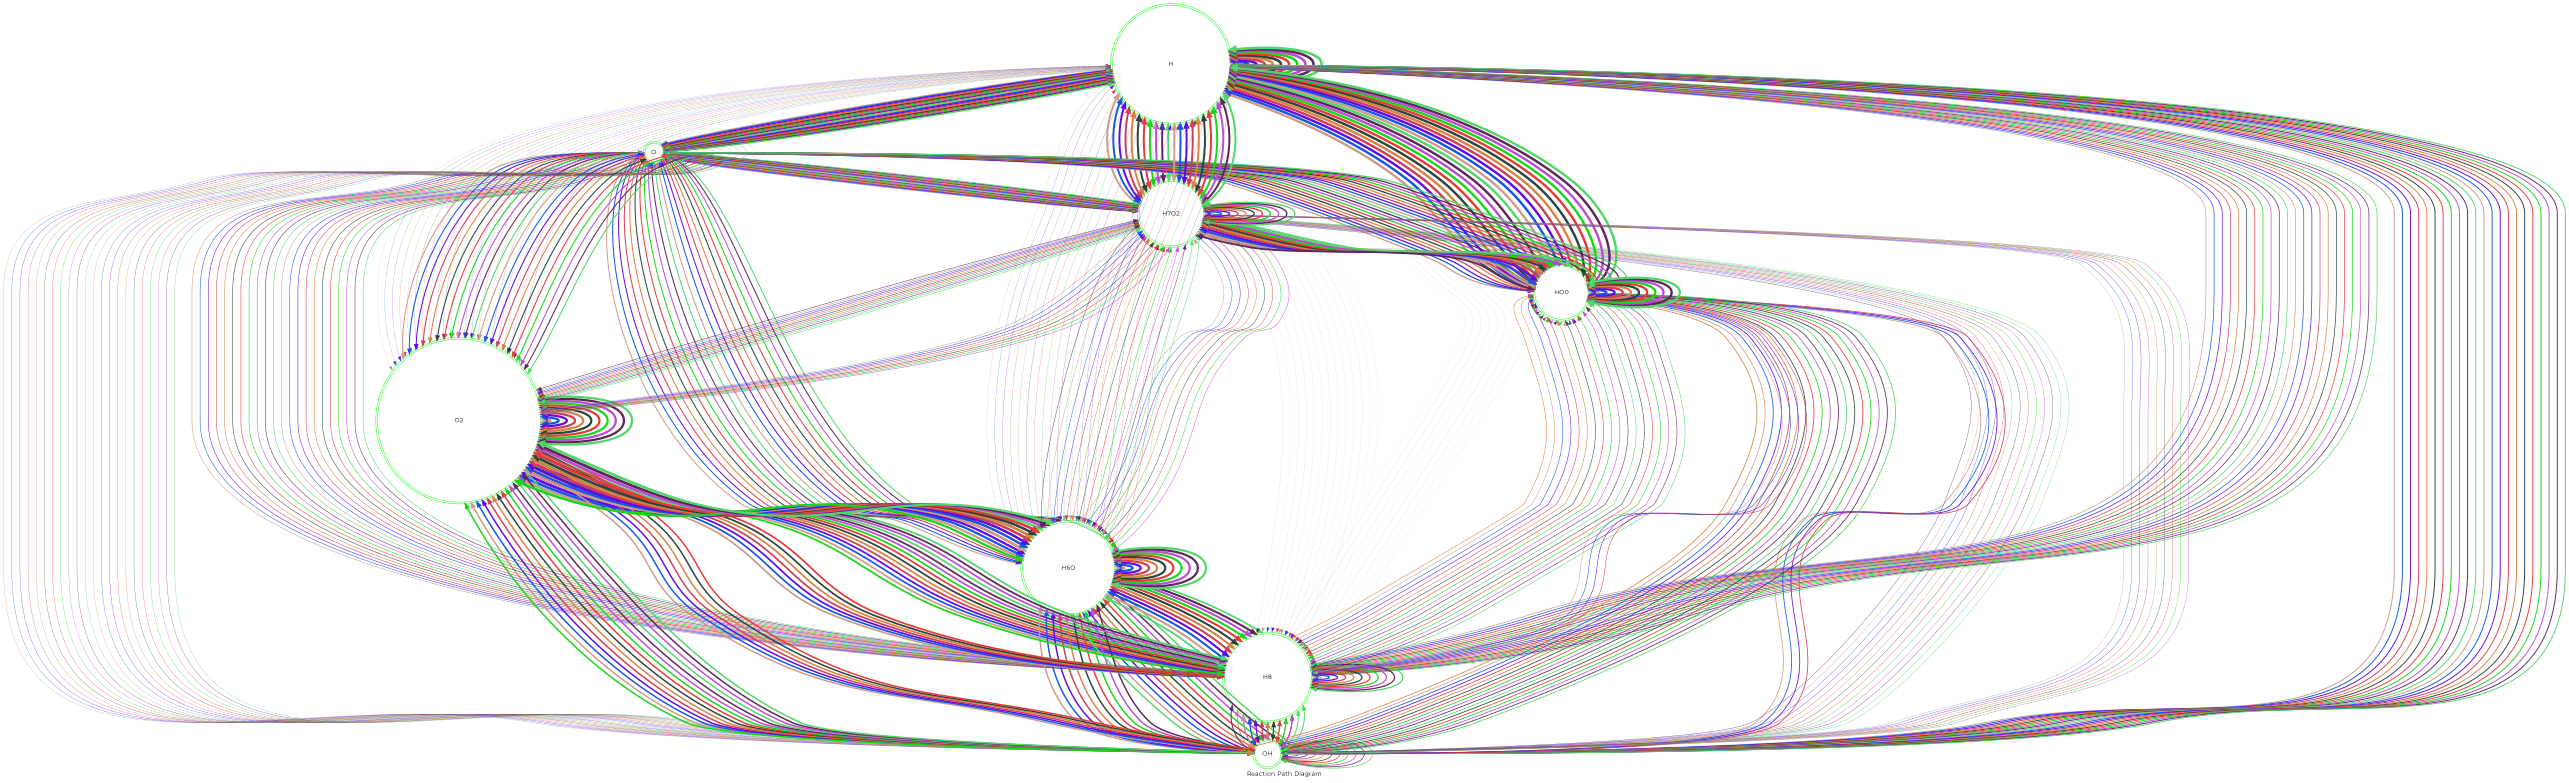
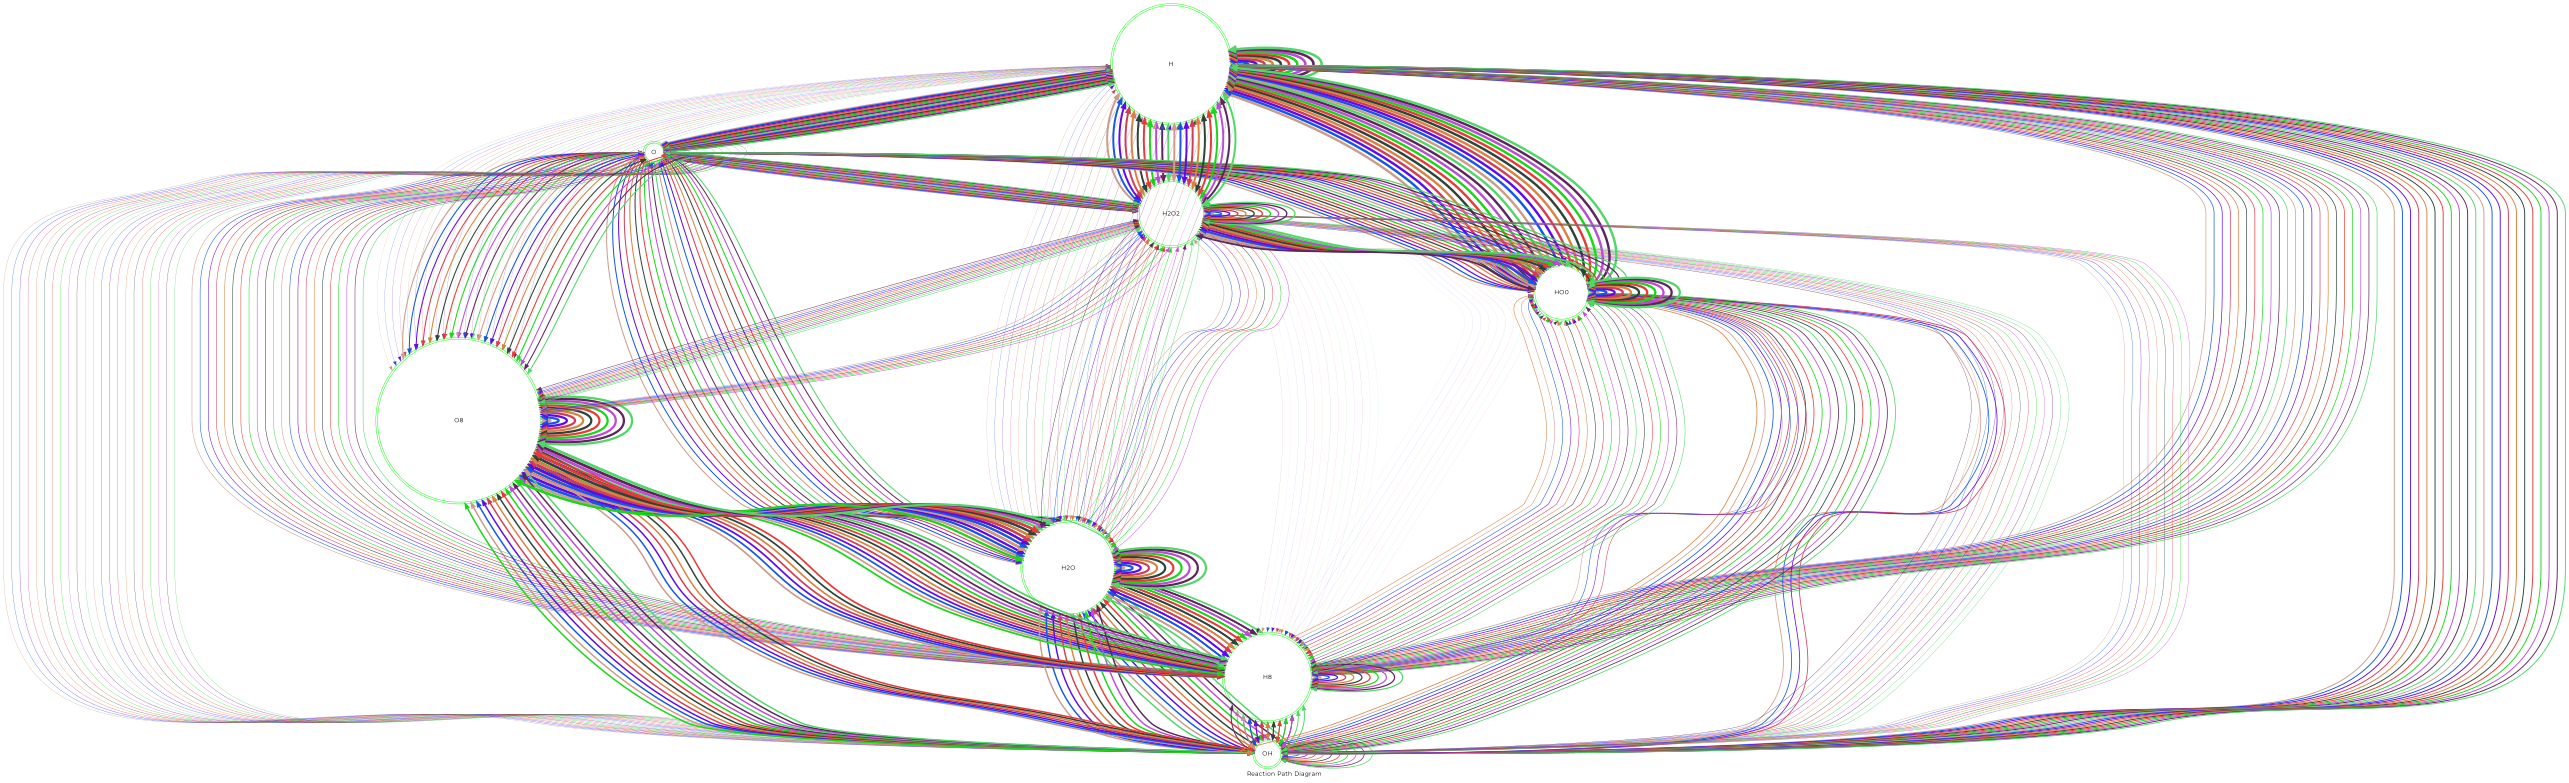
(1171, 214) -> (1171, 214)
(459, 421) -> (459, 421)
(1069, 568) -> (1069, 568)
